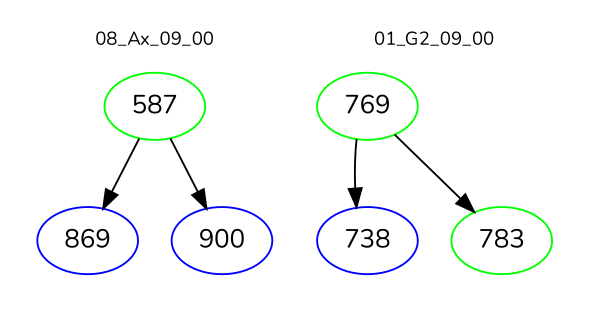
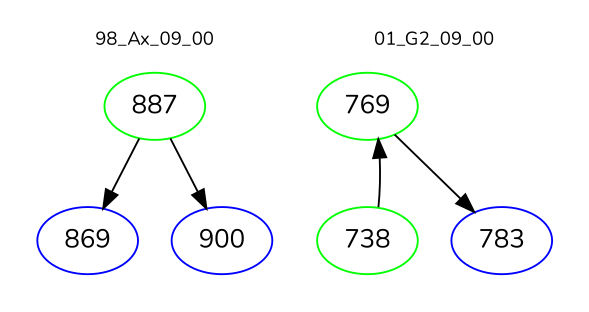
(155, 40) -> (155, 40)
(155, 106) -> (155, 106)
(355, 164) -> (380, 183)
(367, 241) -> (367, 241)
(502, 241) -> (502, 241)
